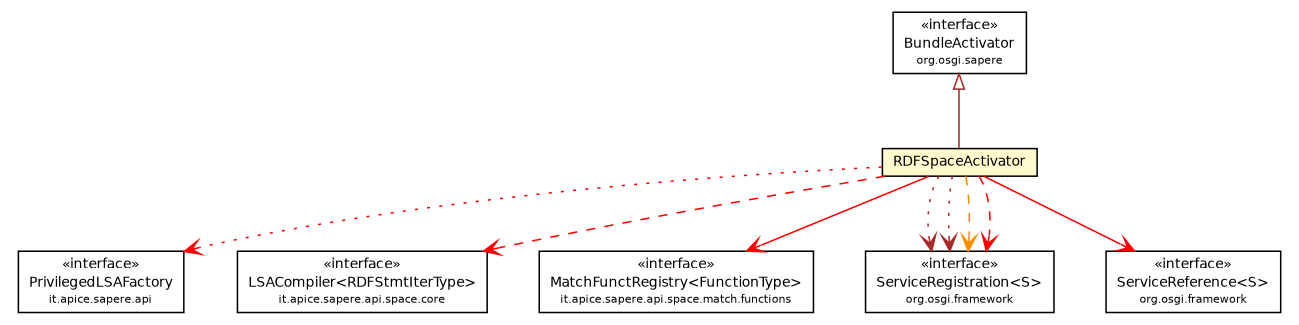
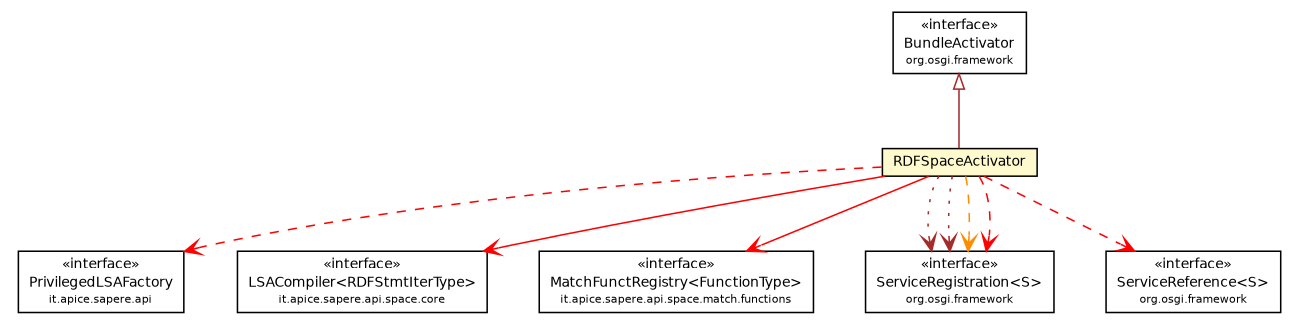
(960, 61) -> (960, 61)
(539, 194) -> (539, 194)
(691, 210) -> (691, 210)
(1052, 210) -> (1052, 210)
